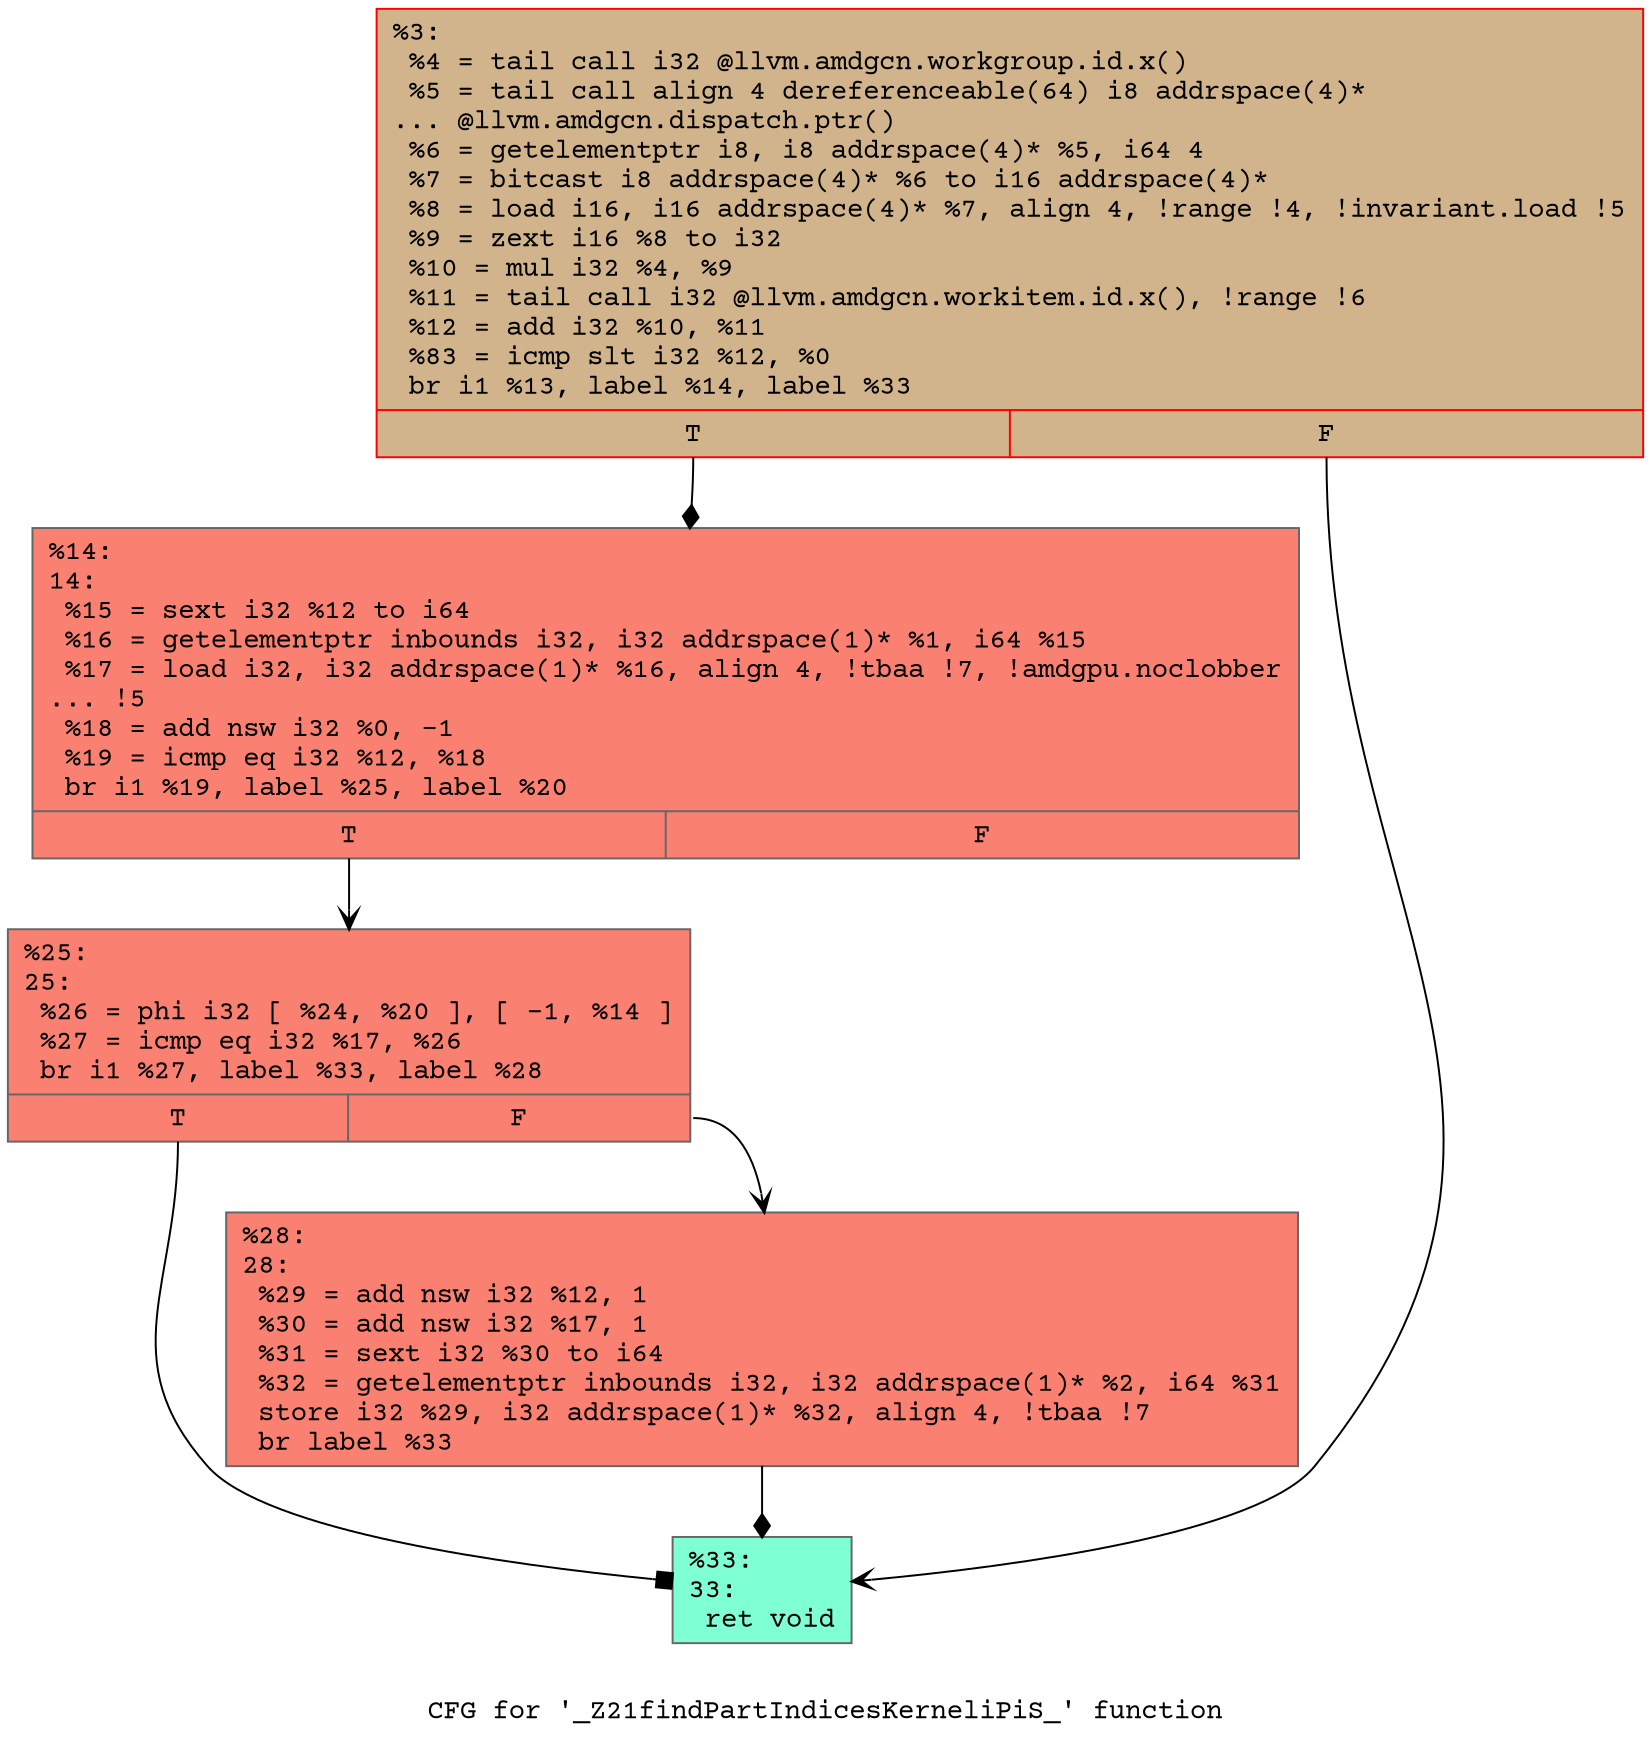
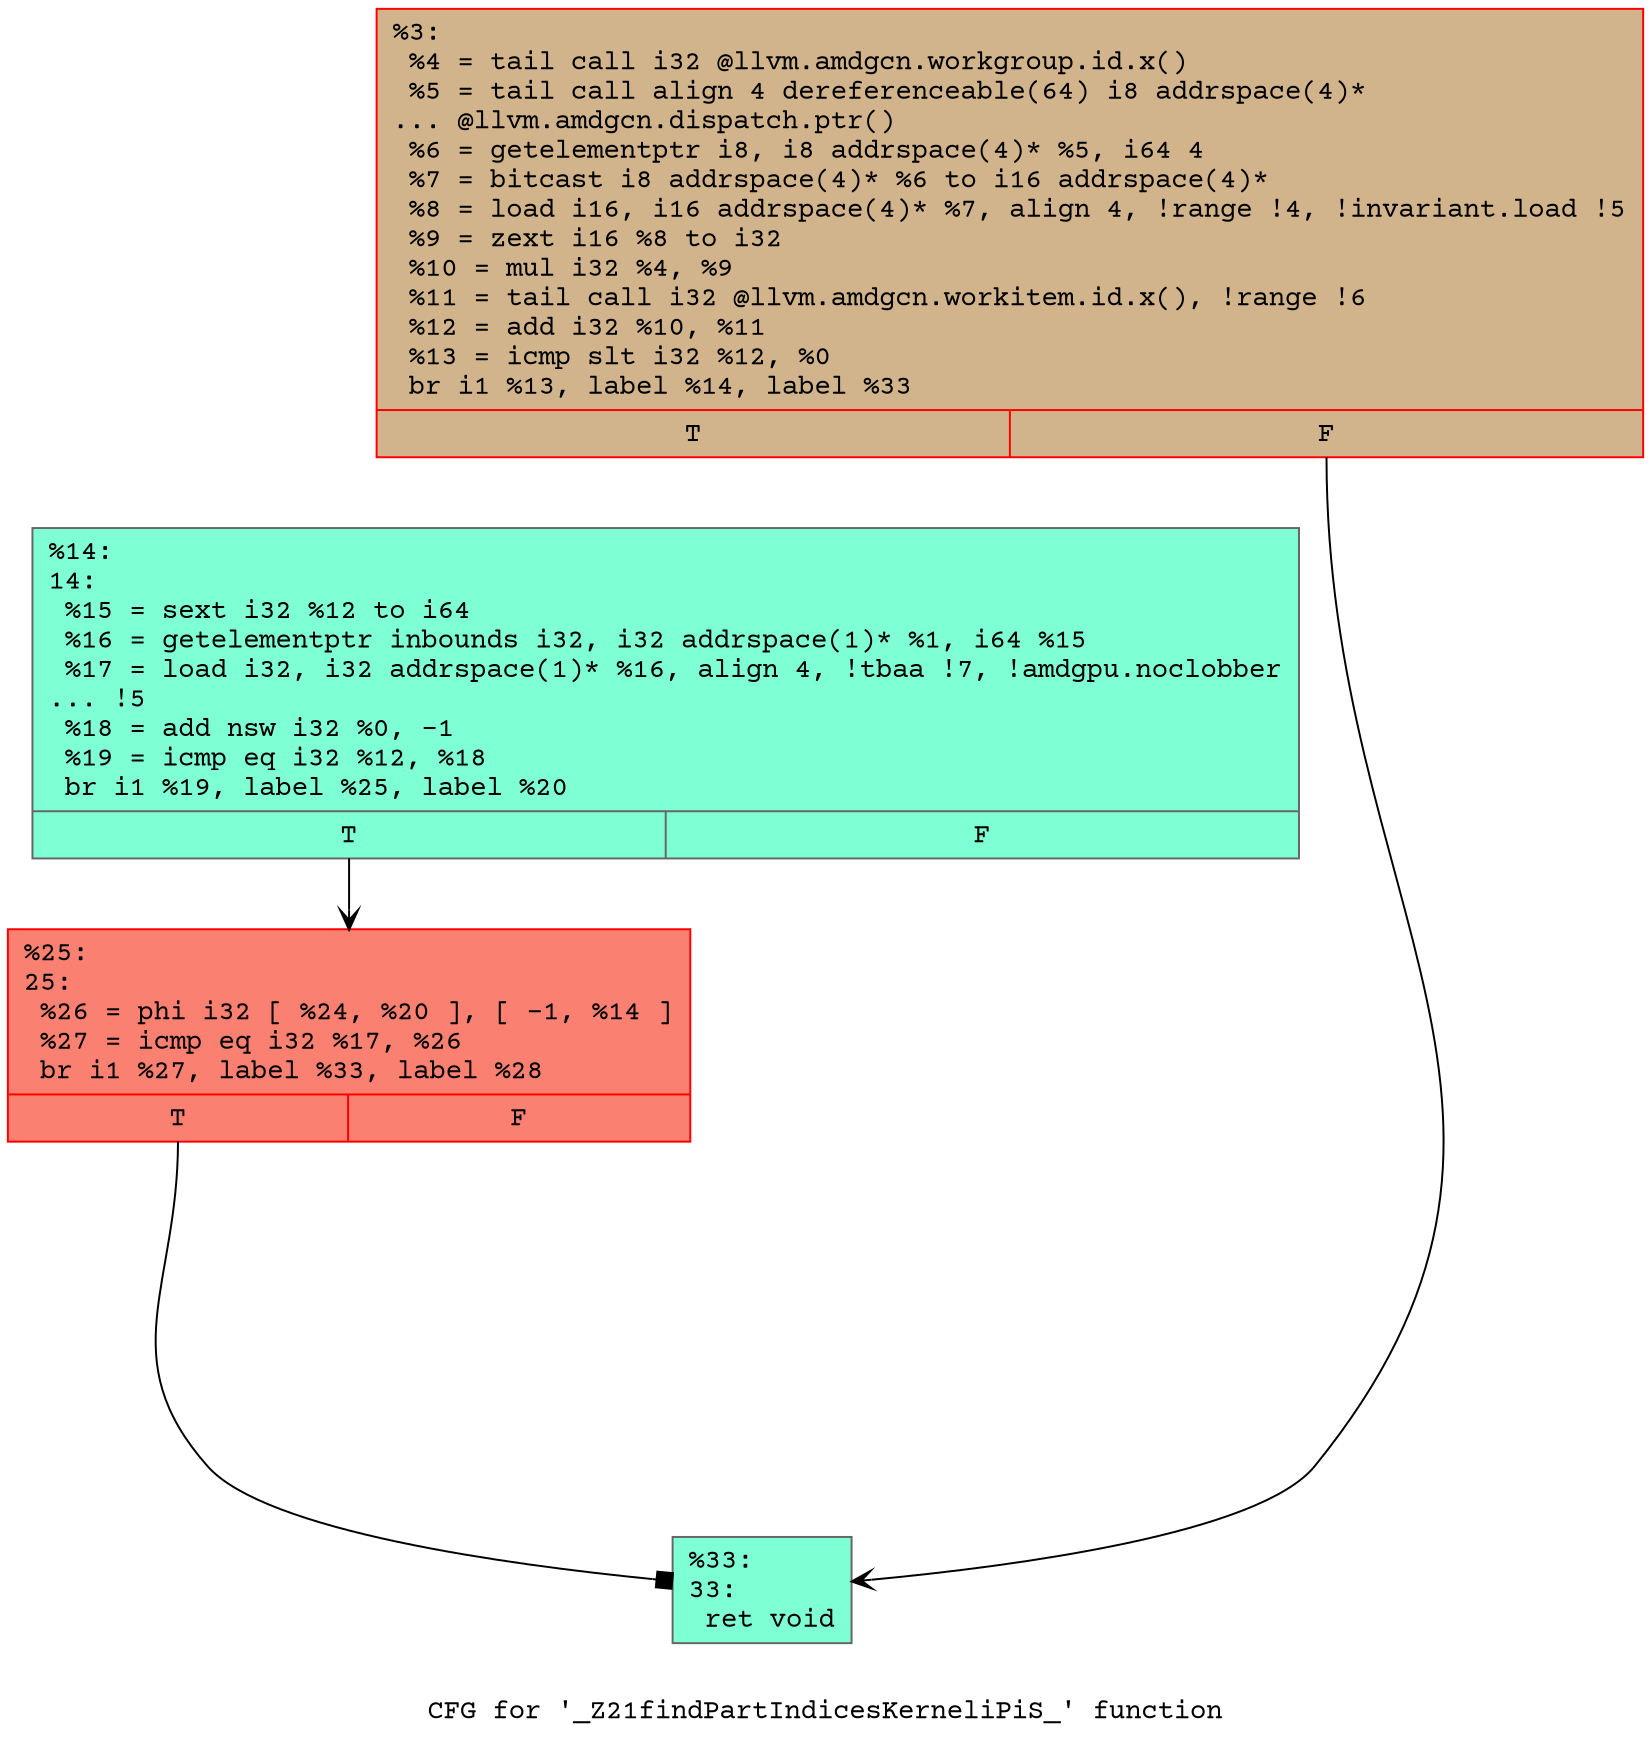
(612, 356) -> (612, 356)
(693, 481) -> none
(666, 693) -> (666, 693)
(349, 1035) -> (349, 1035)
(762, 1339) -> none
